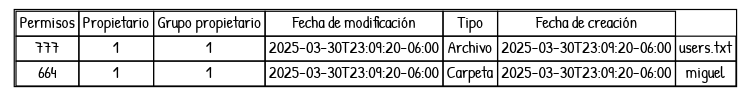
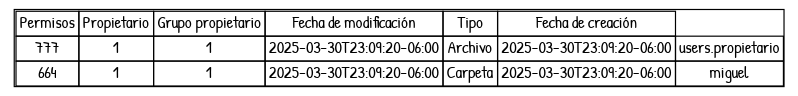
(706, 48) -> (729, 48)
